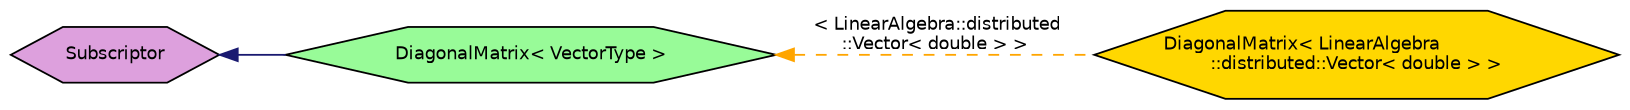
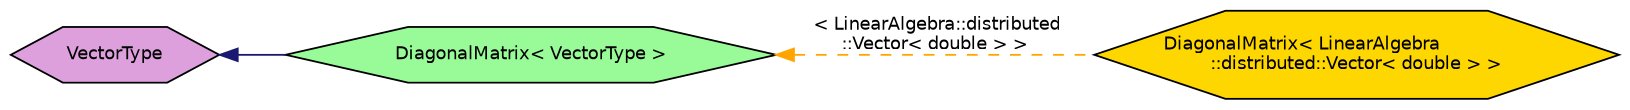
(115, 55) -> (115, 55)
